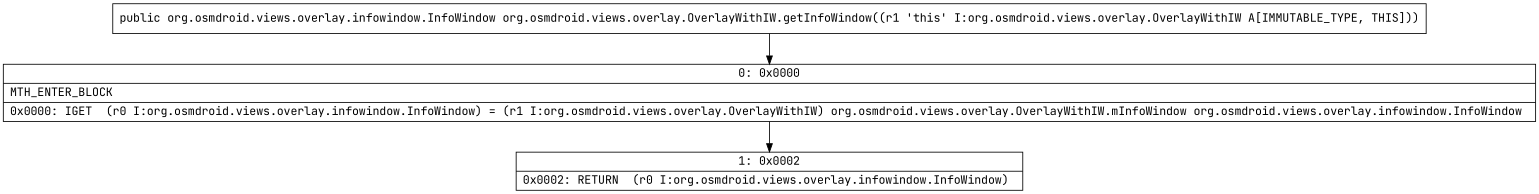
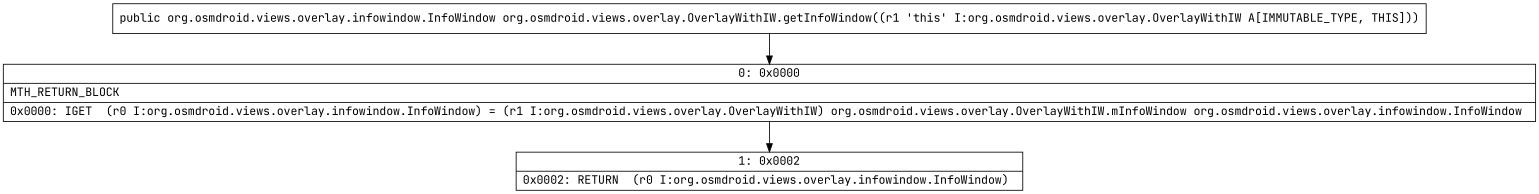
(61, 92) -> (65, 92)
